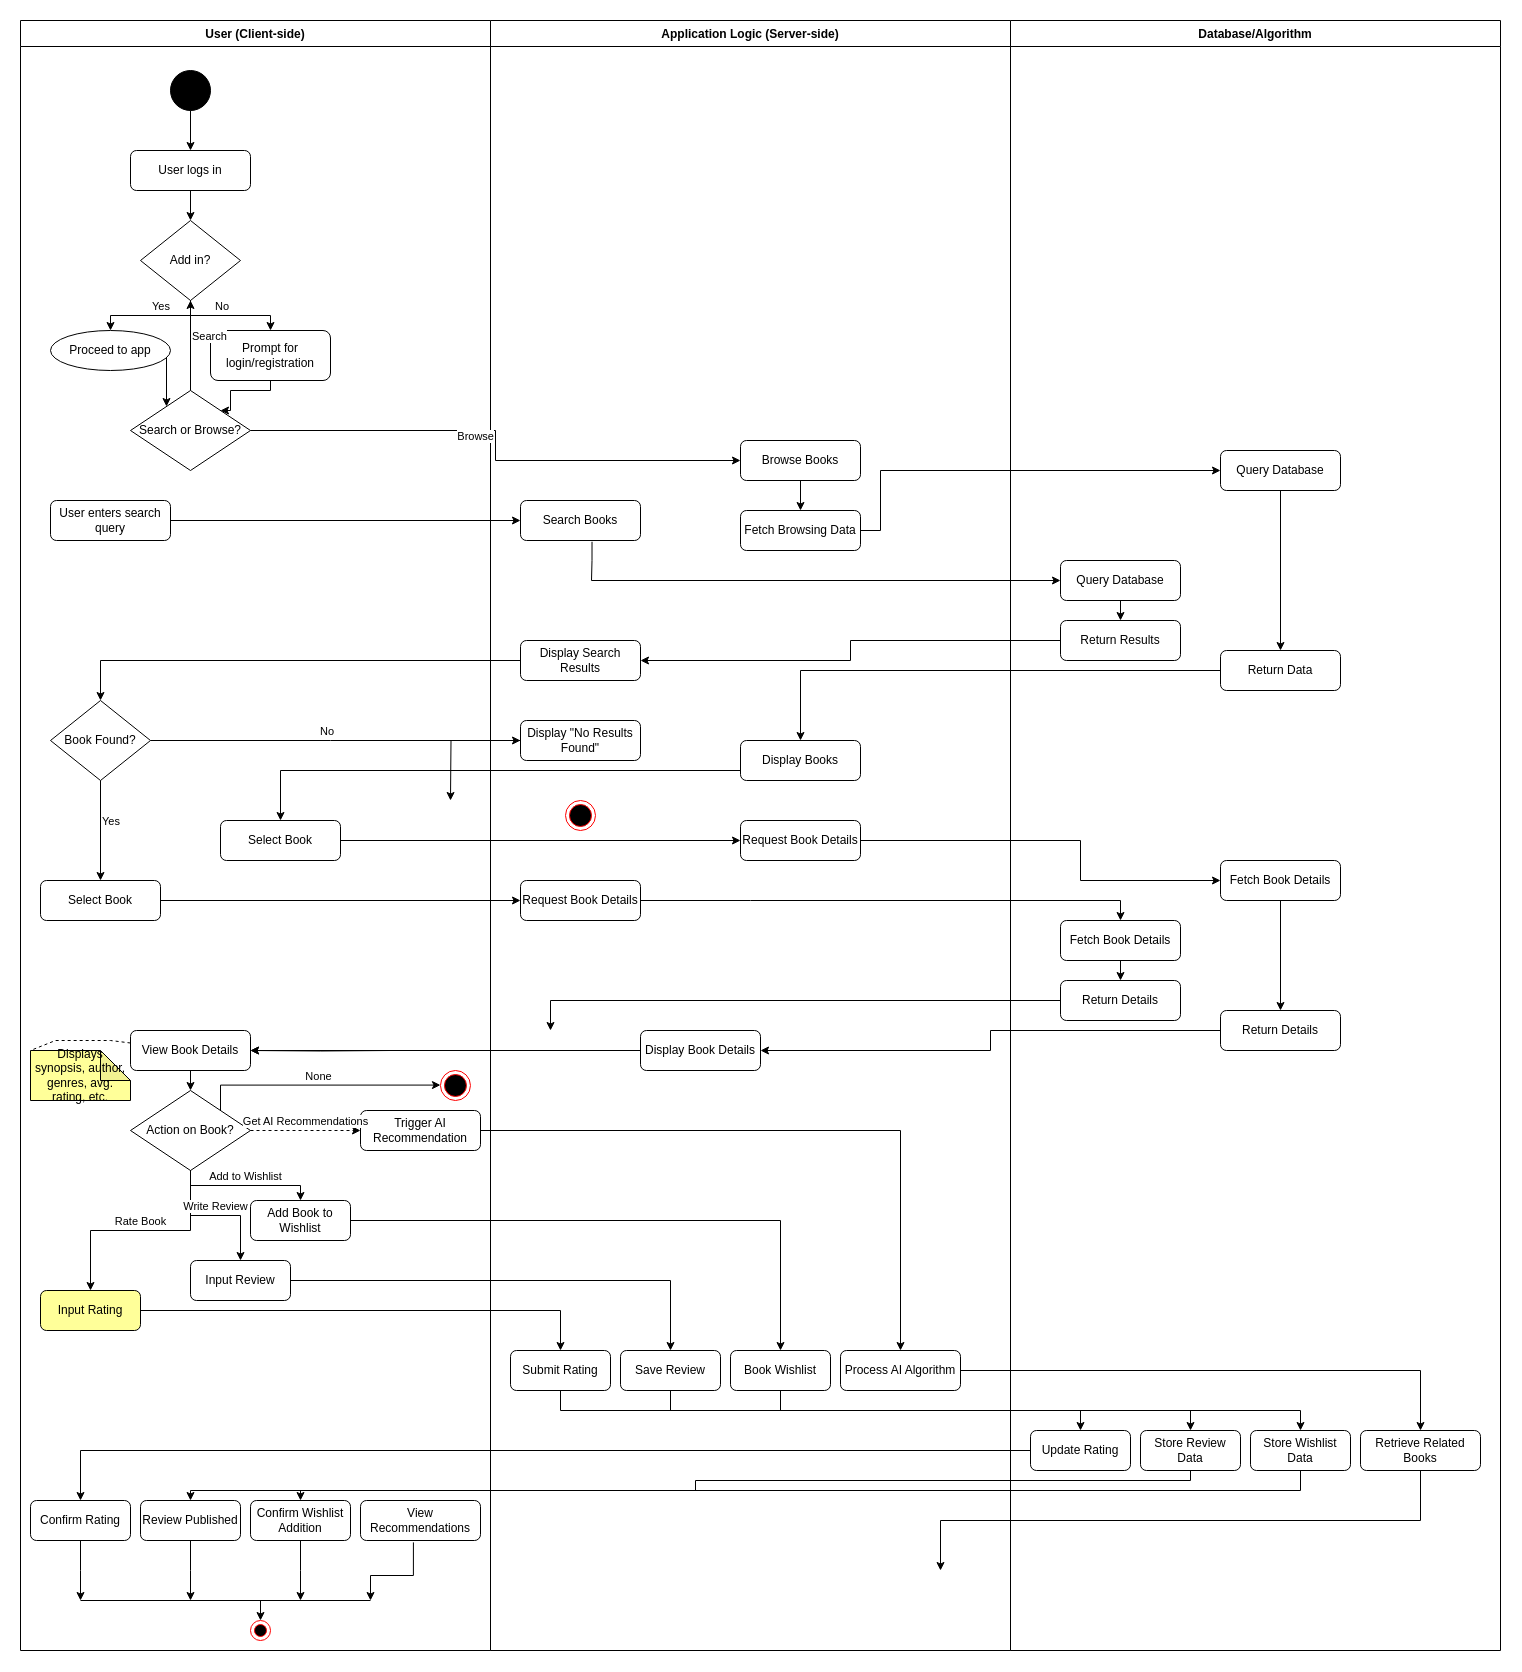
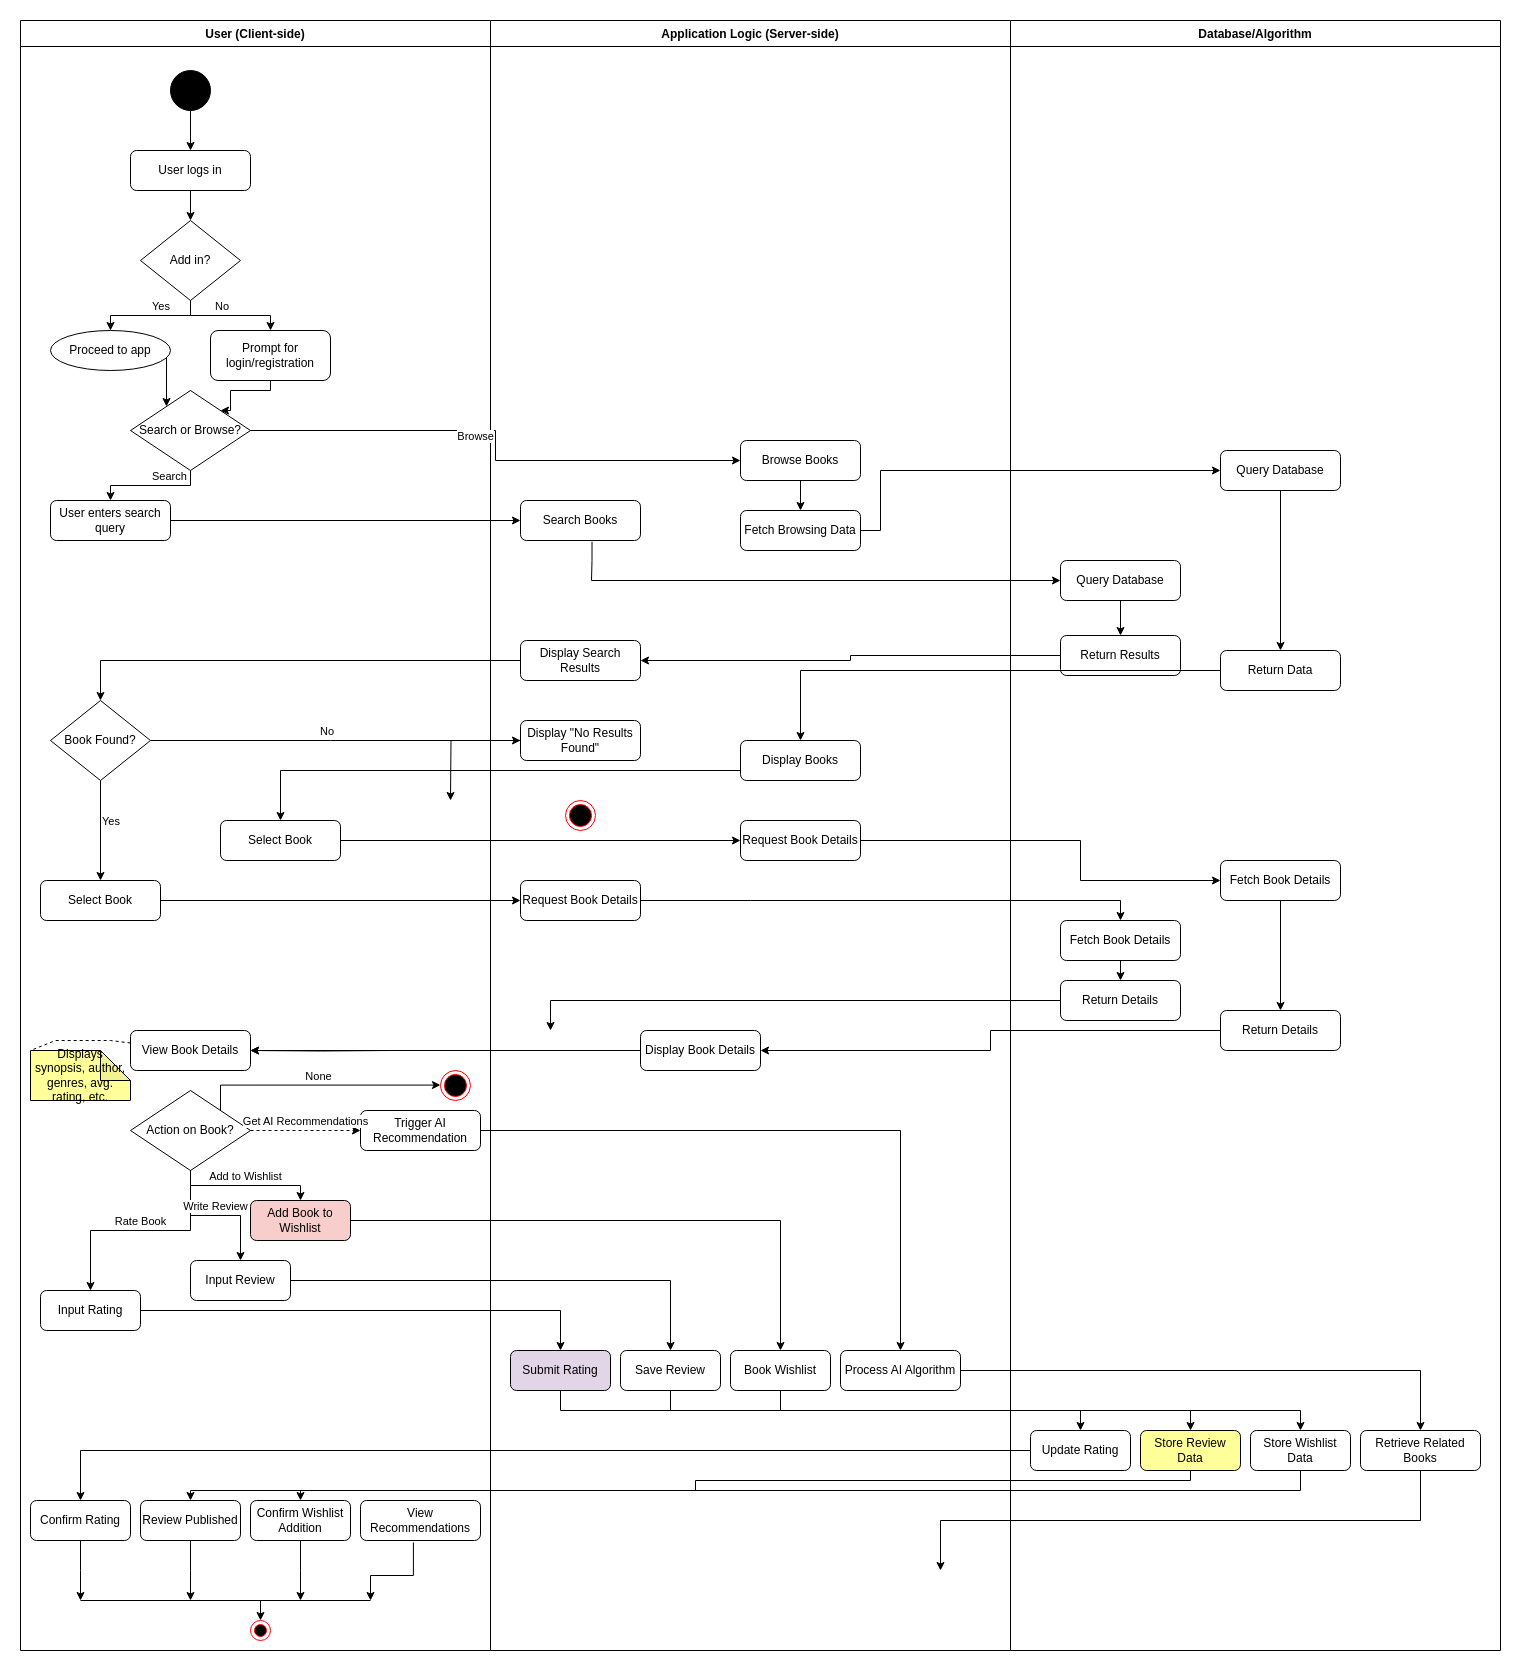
(191, 354) -> (155, 486)
(1121, 641) -> (1121, 656)
(191, 1077) -> none
(301, 1221) -> (301, 1221)
(91, 1311) -> (91, 1311)
(561, 1371) -> (561, 1371)
(1191, 1451) -> (1191, 1451)
